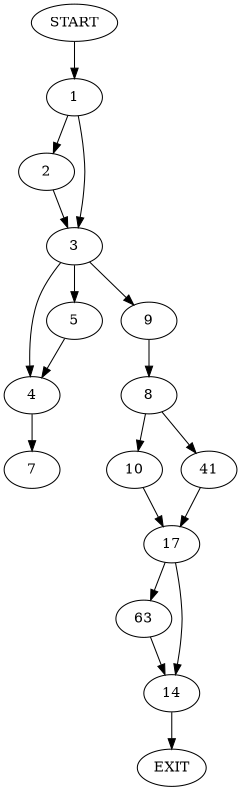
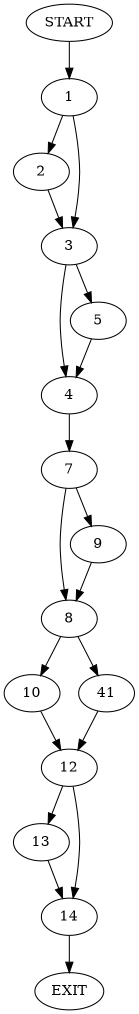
(108, 280) -> (82, 502)
none -> (60, 539)
(172, 544) -> (69, 768)
(144, 619) -> (41, 842)
